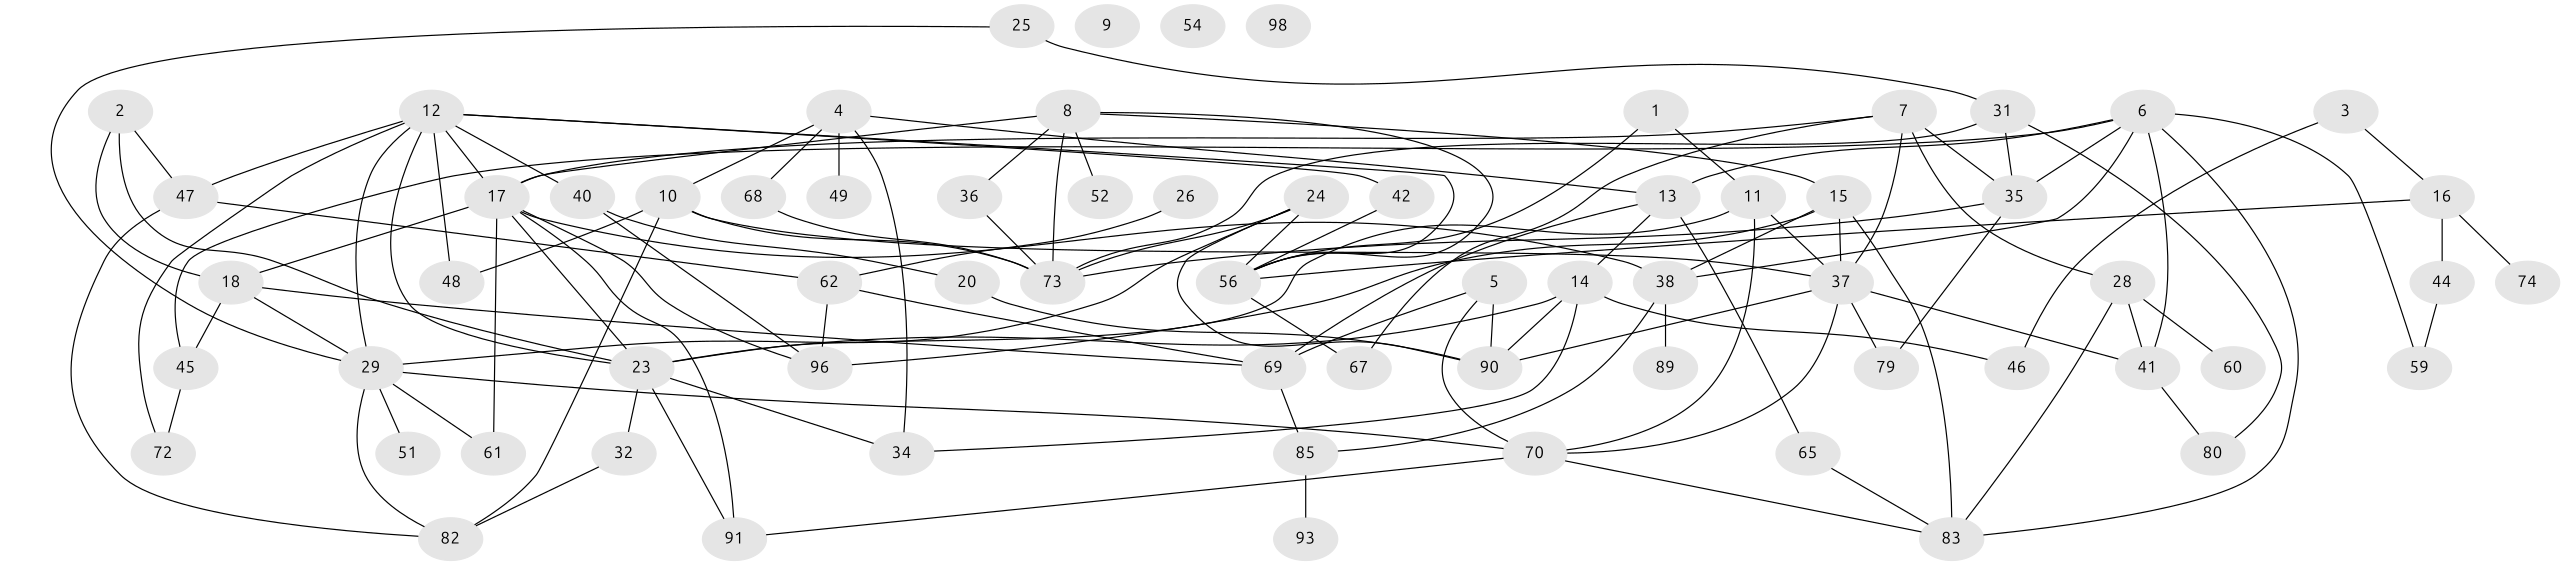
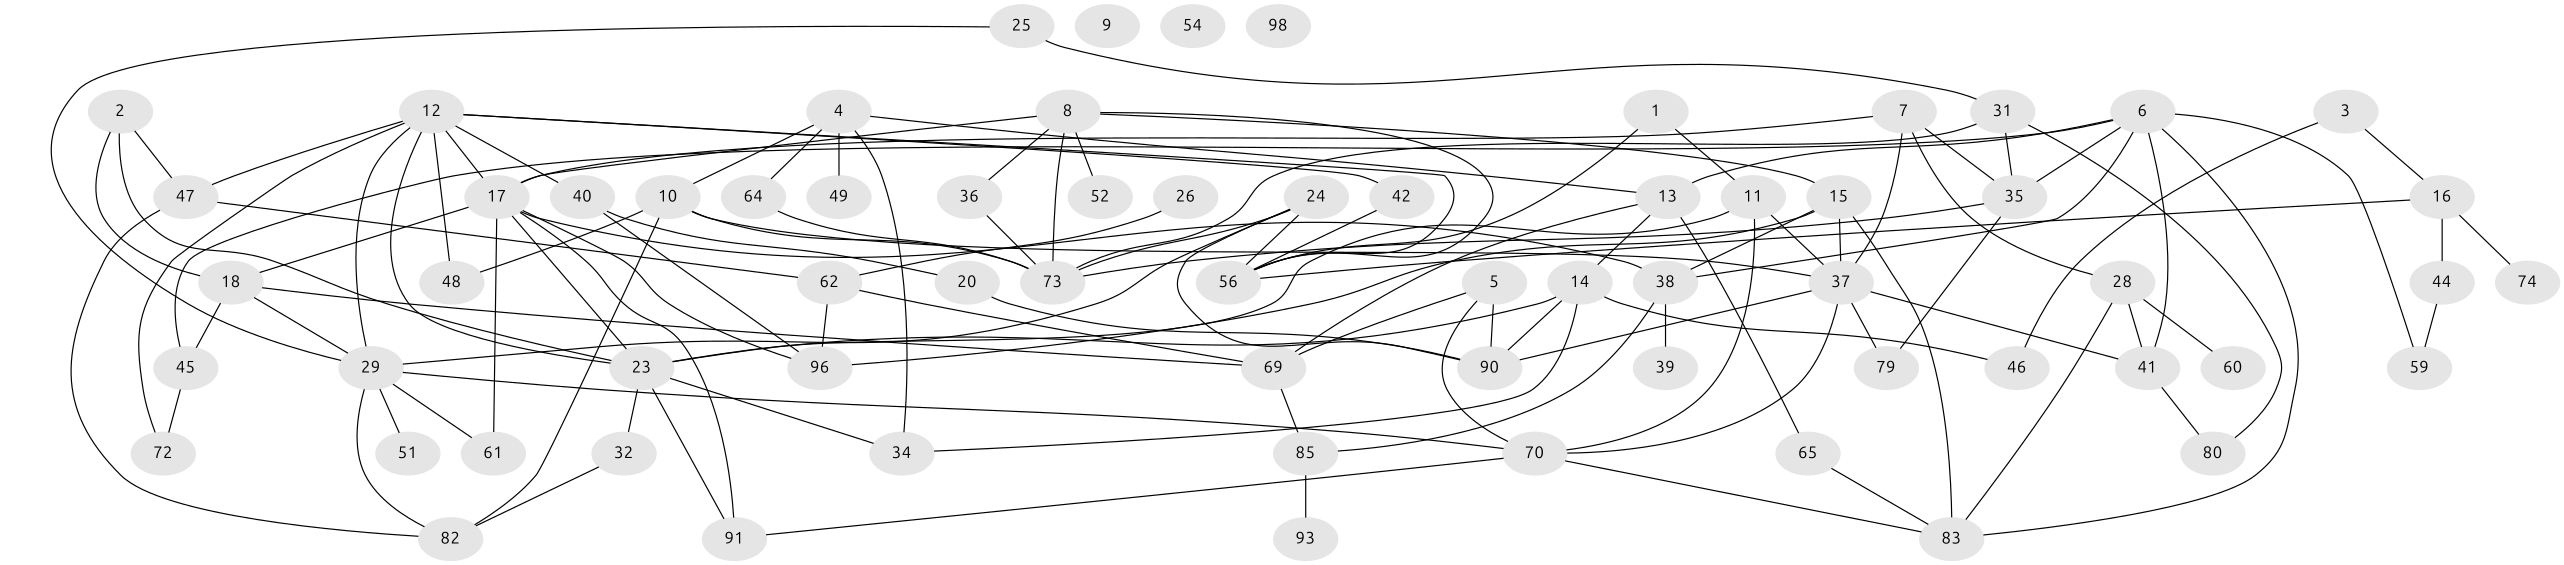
(753, 197) -> (753, 197)
(1359, 368) -> none
(1665, 368) -> (1665, 368)
